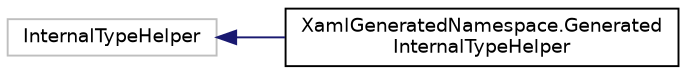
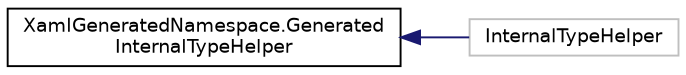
(261, 37) -> (445, 37)
